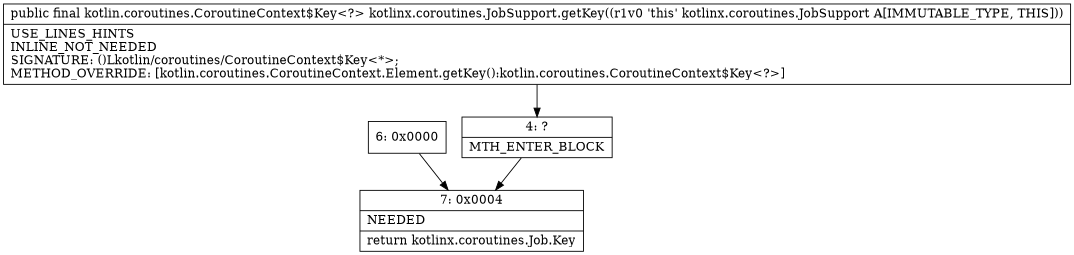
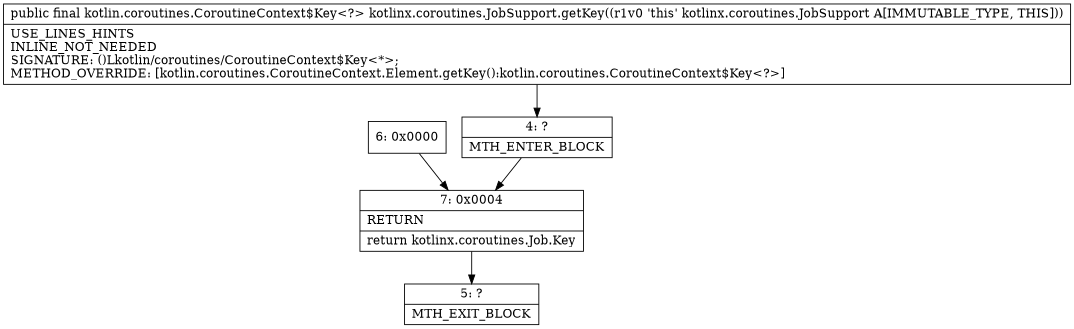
(397, 220) -> (396, 220)
none -> (472, 304)
